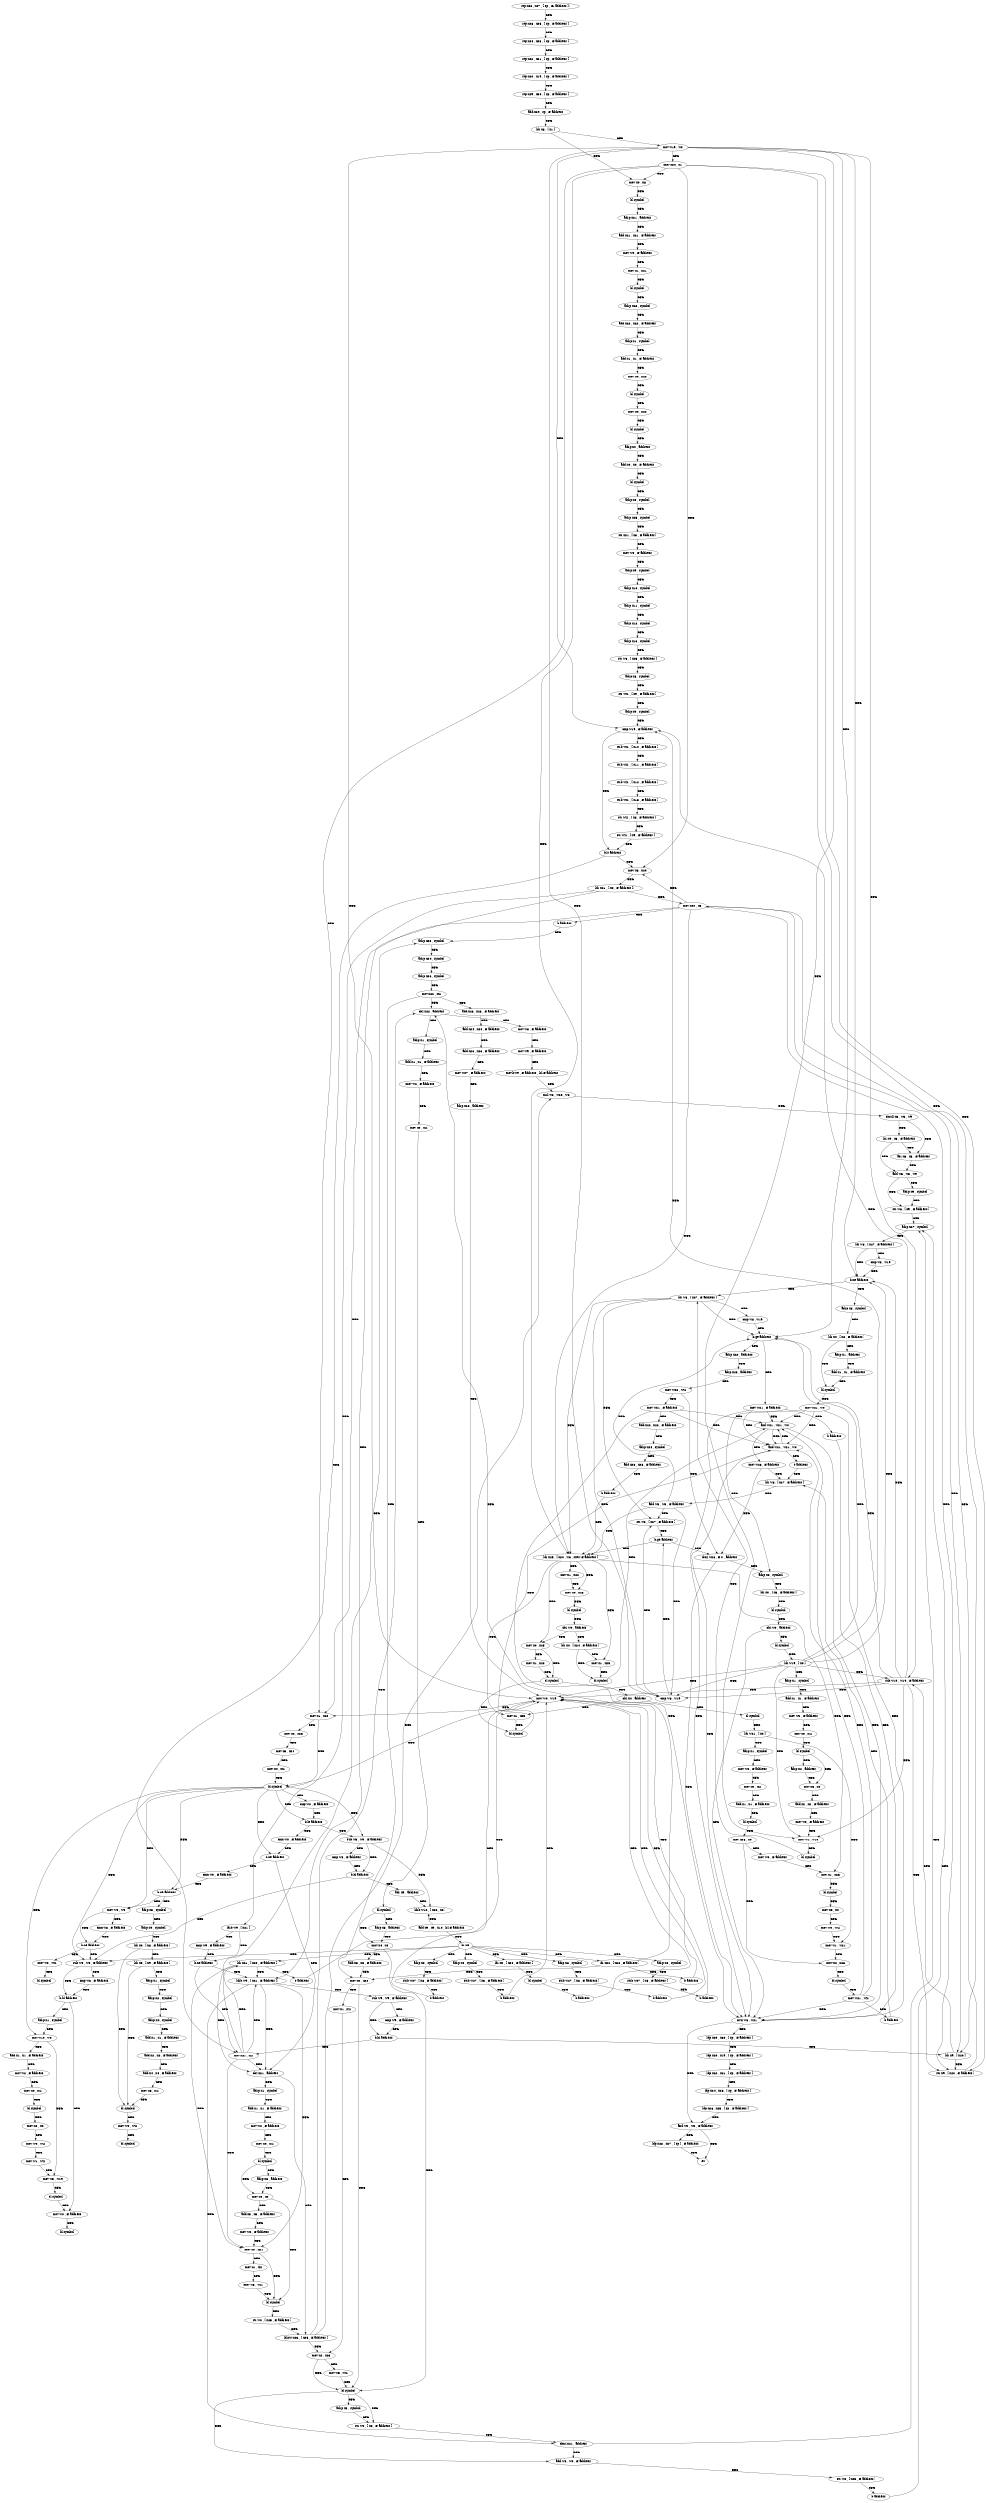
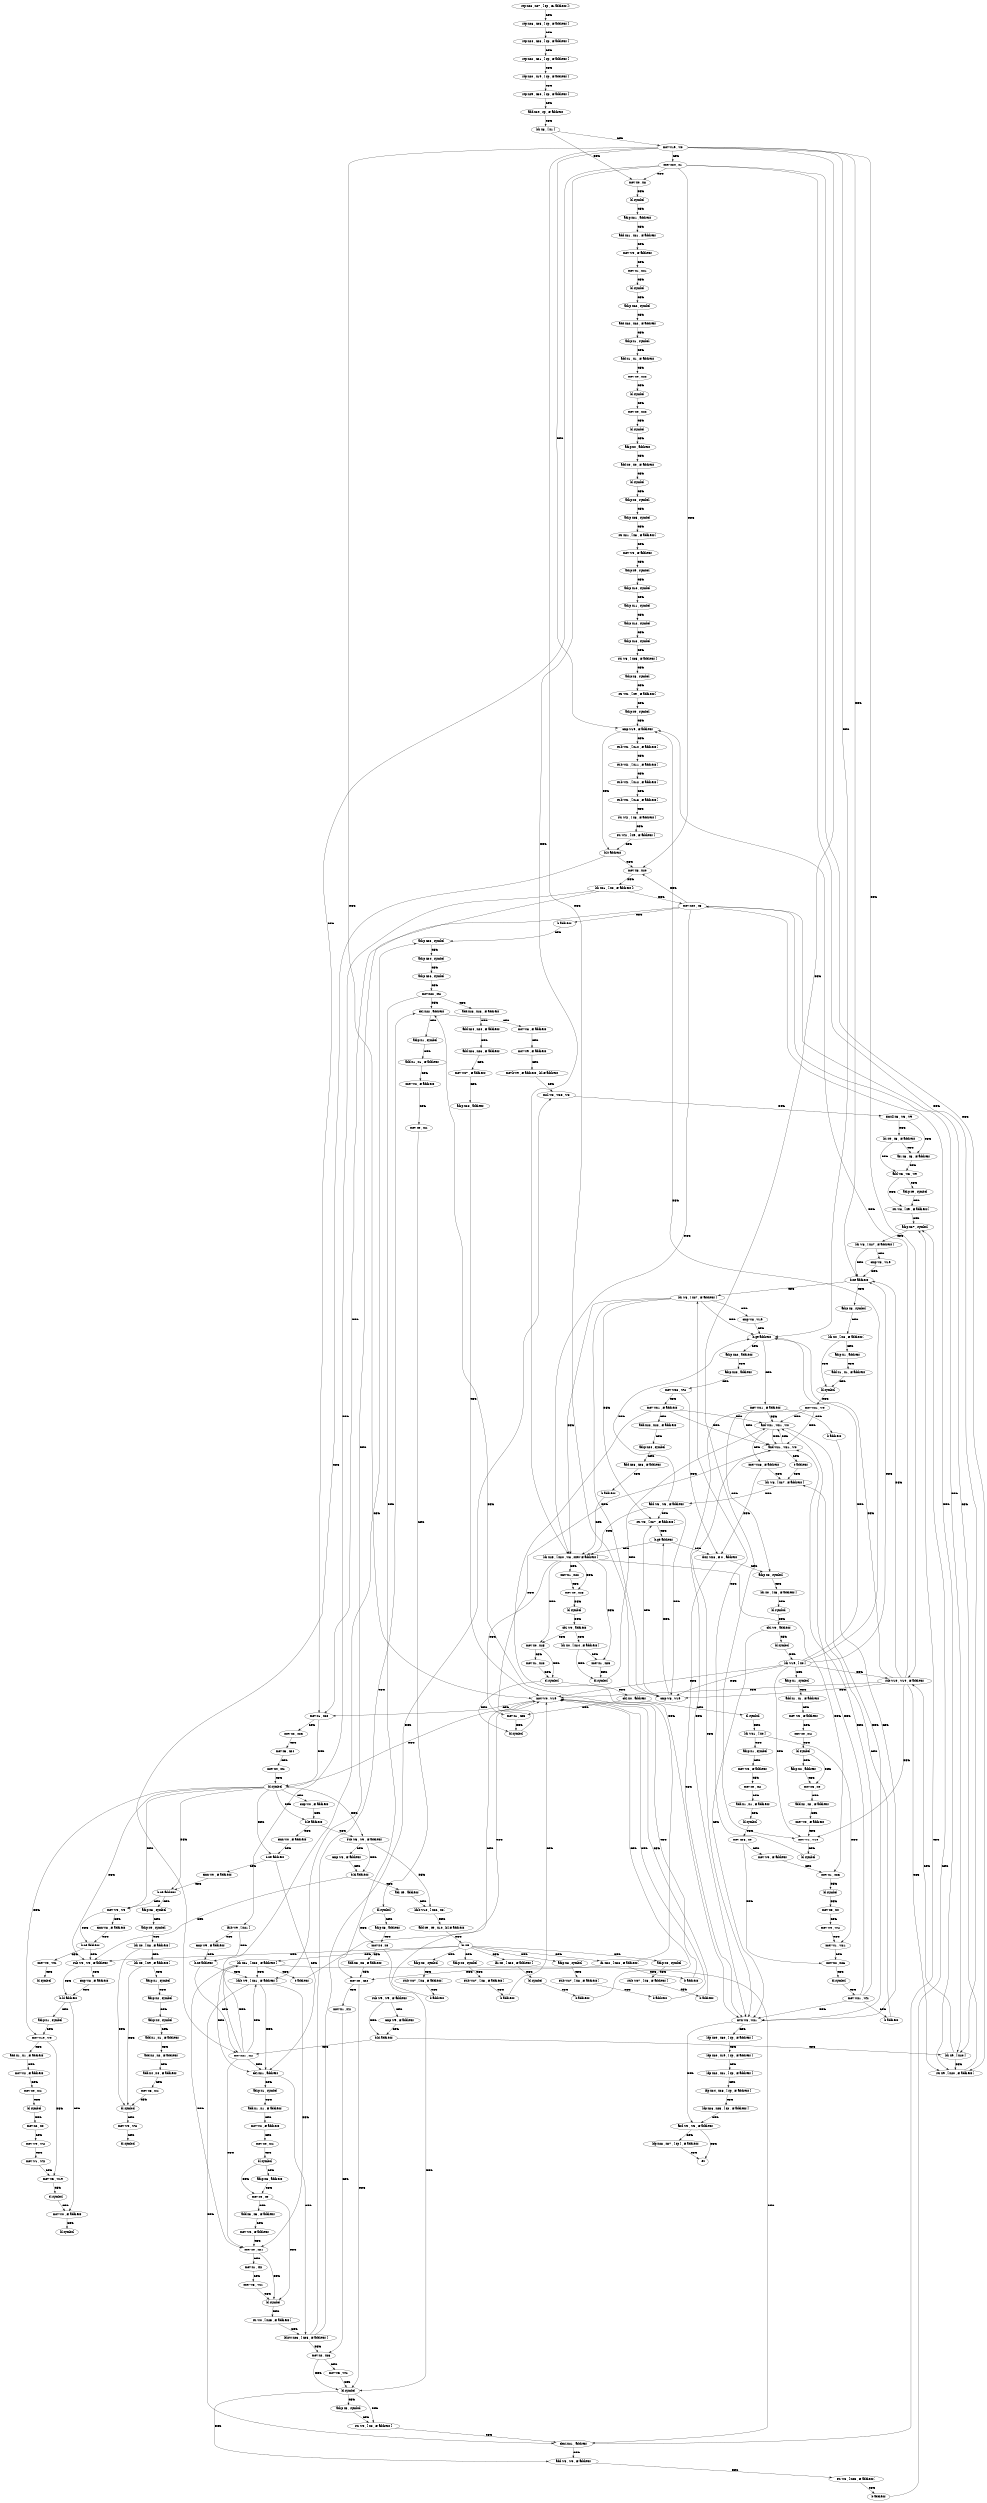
none -> (637, 773)
(506, 1707) -> (506, 1707)
(896, 1767) -> none
(430, 1921) -> (437, 1918)
(323, 1990) -> none
none -> (768, 2056)
